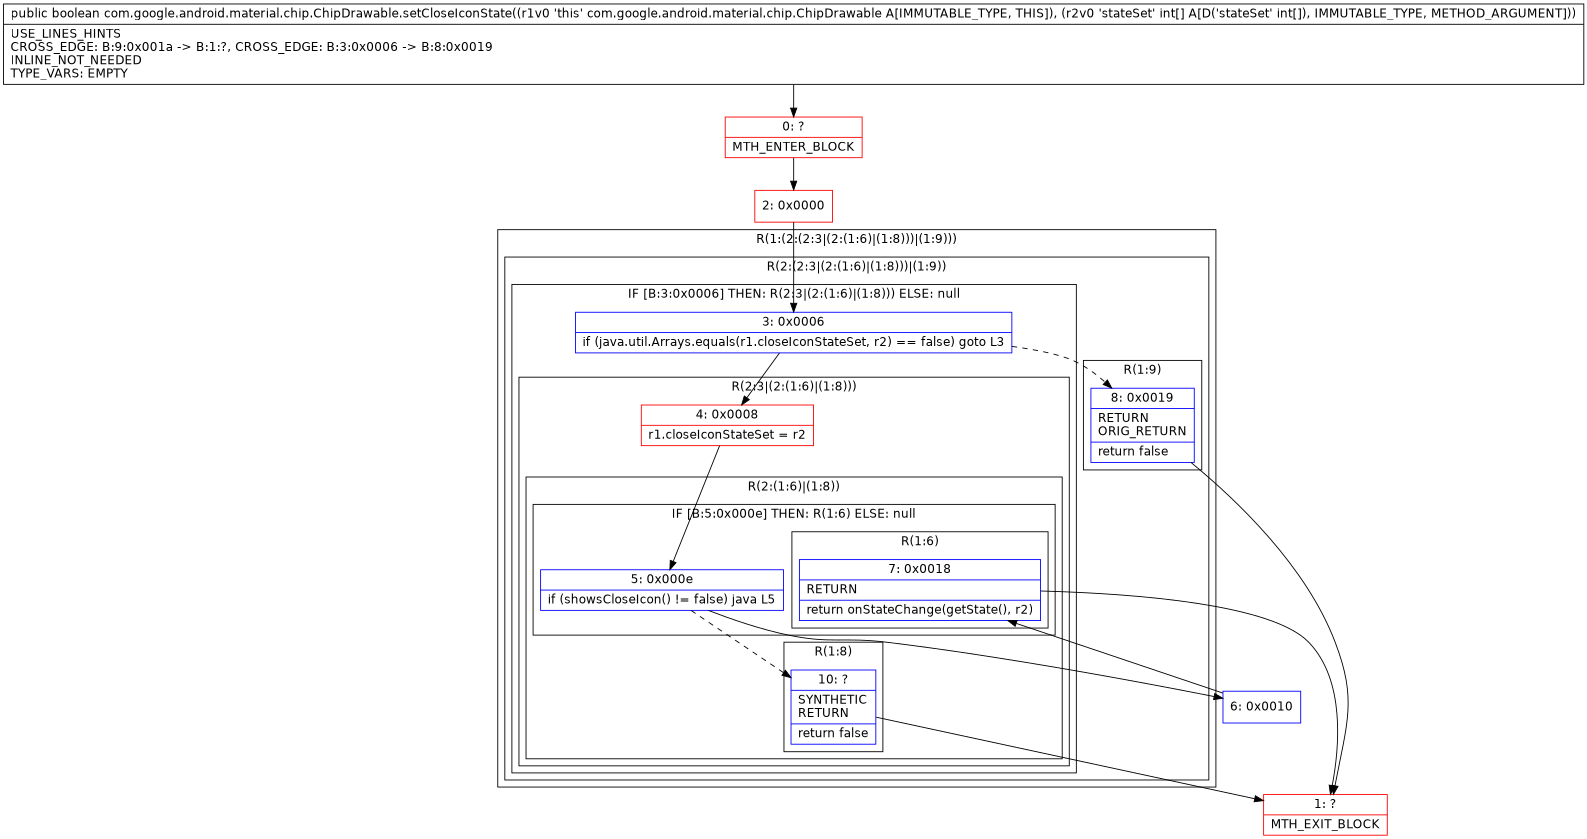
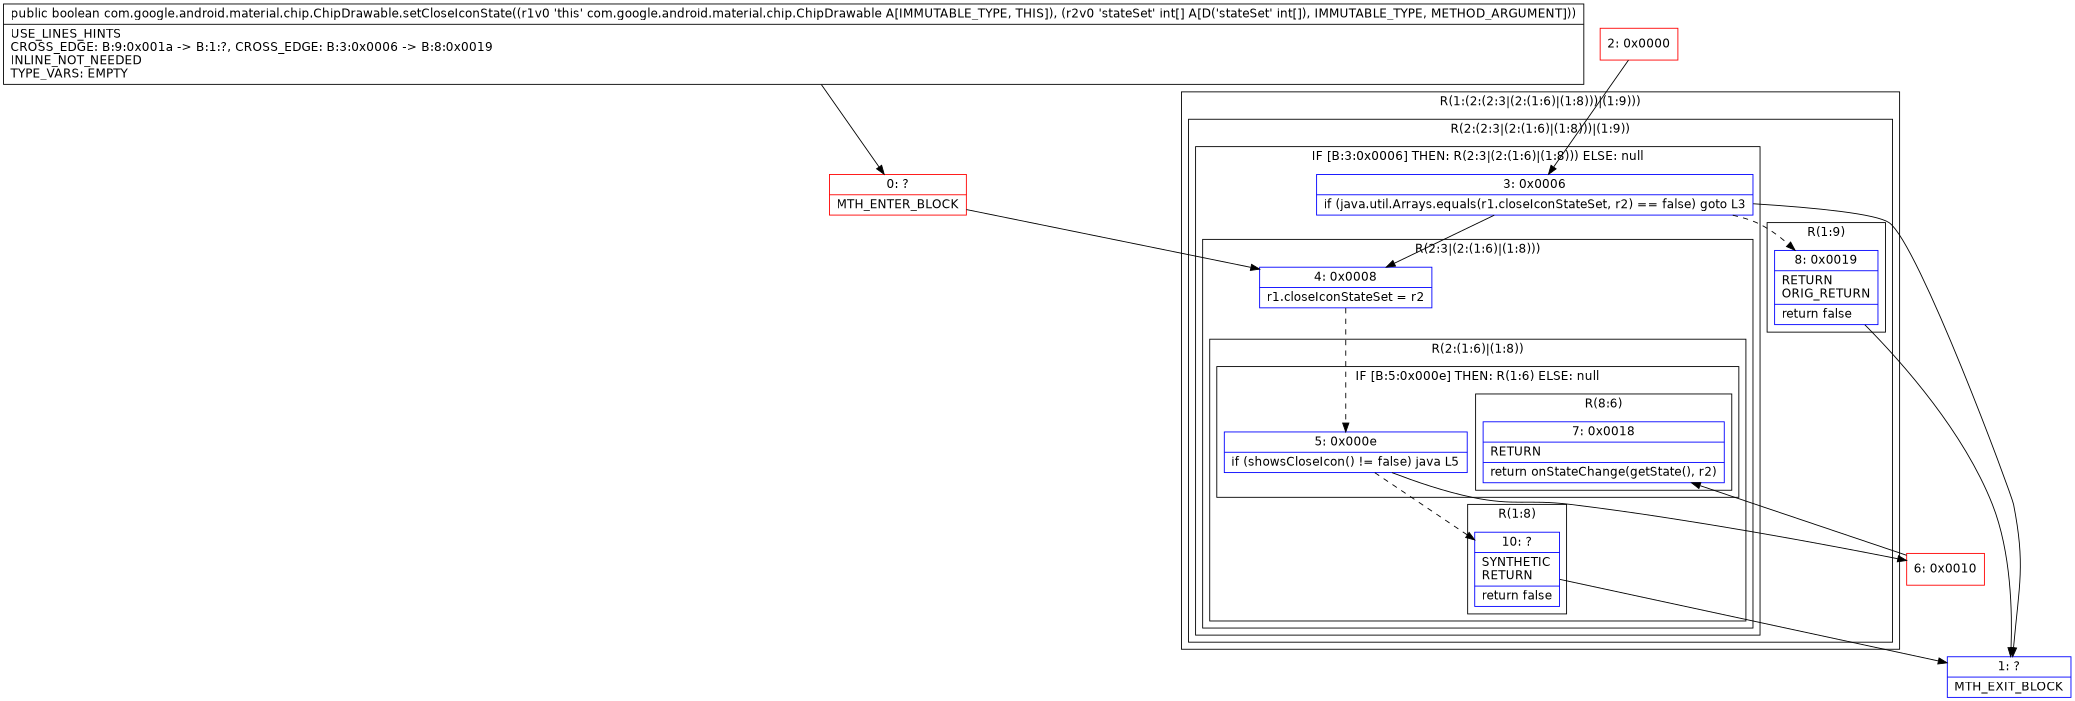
(794, 169) -> (1109, 238)
(727, 425) -> (1346, 288)
(699, 498) -> (1346, 360)
(920, 542) -> (1604, 404)
(1252, 615) -> (1960, 363)
(1262, 707) -> (1946, 569)
(1325, 815) -> (2009, 677)
